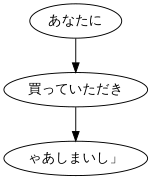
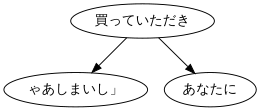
(76, 51) -> (173, 52)
